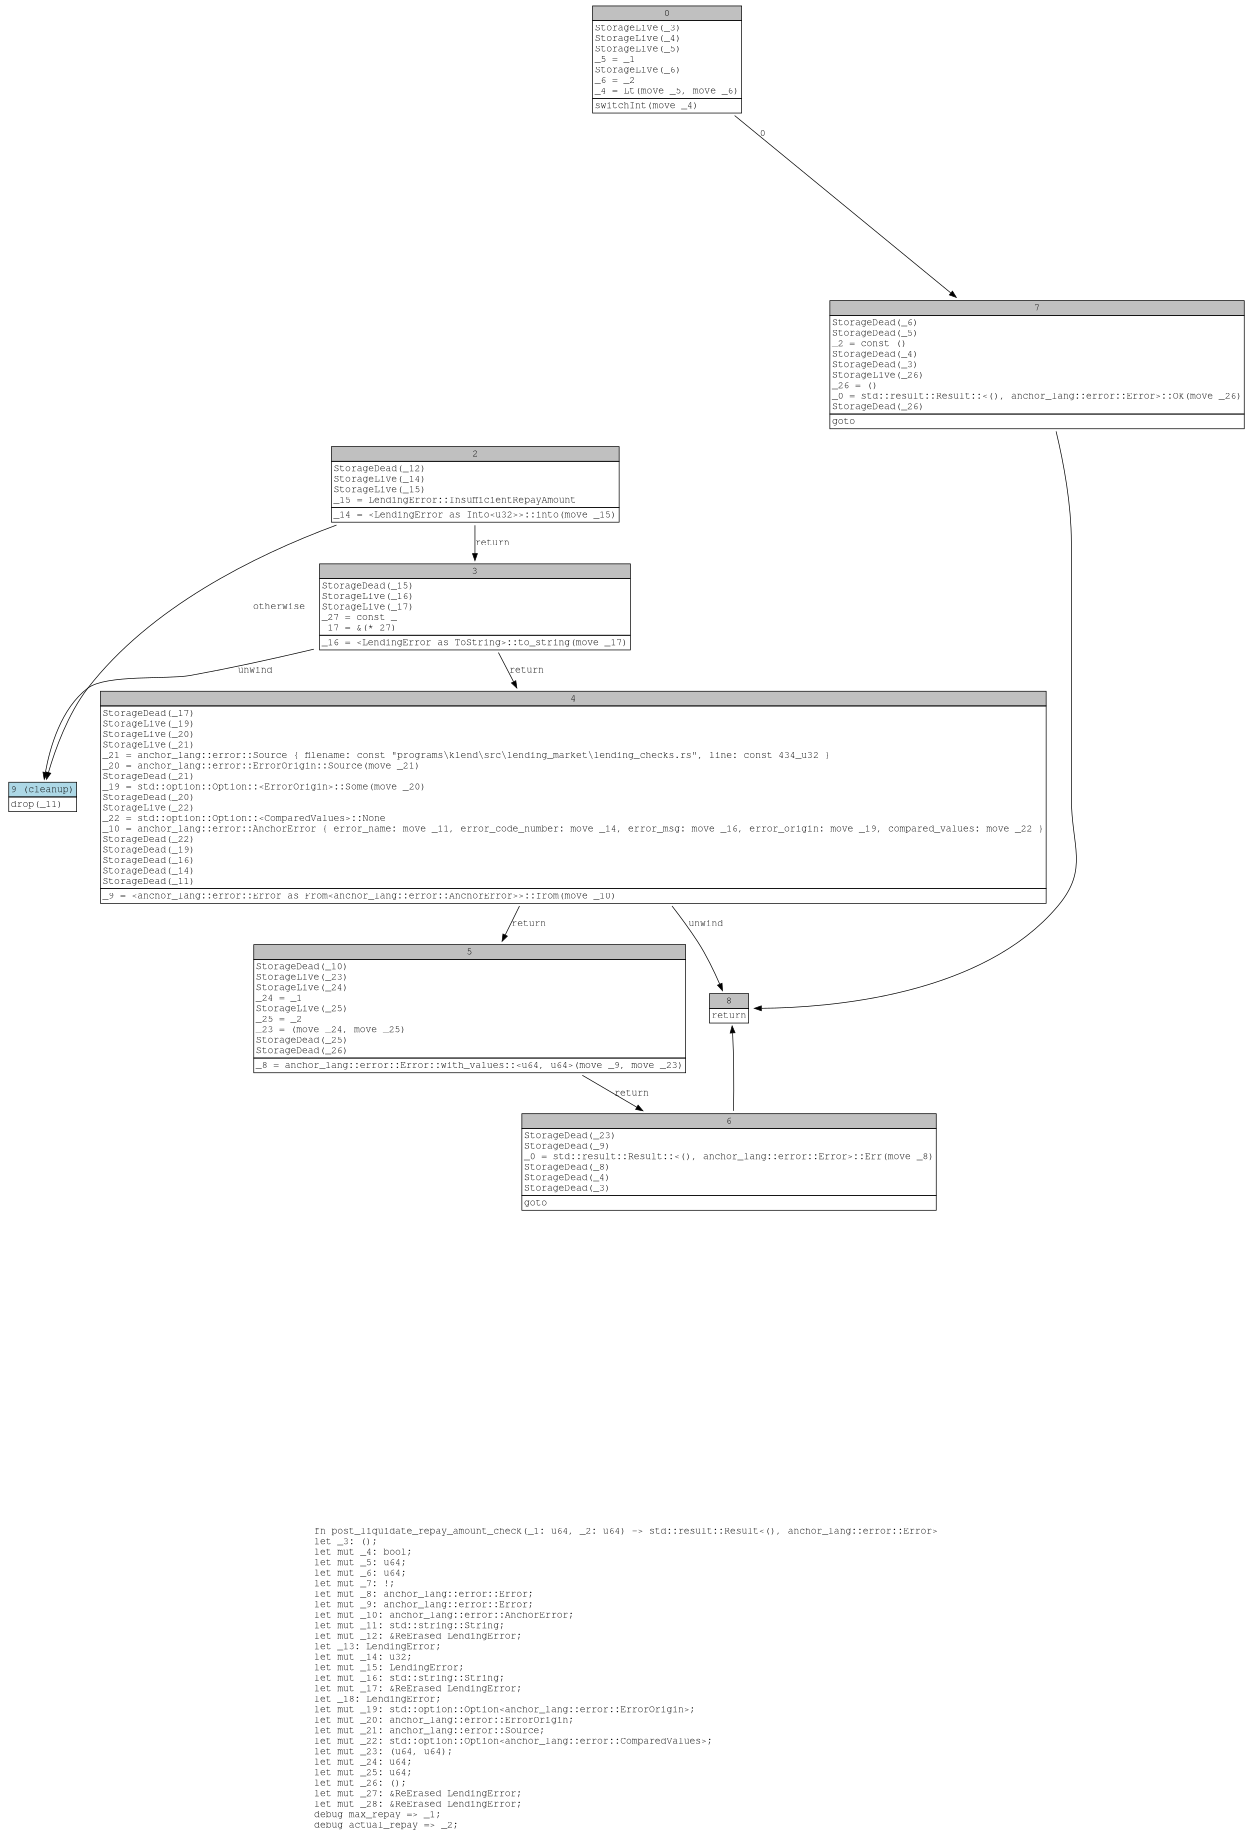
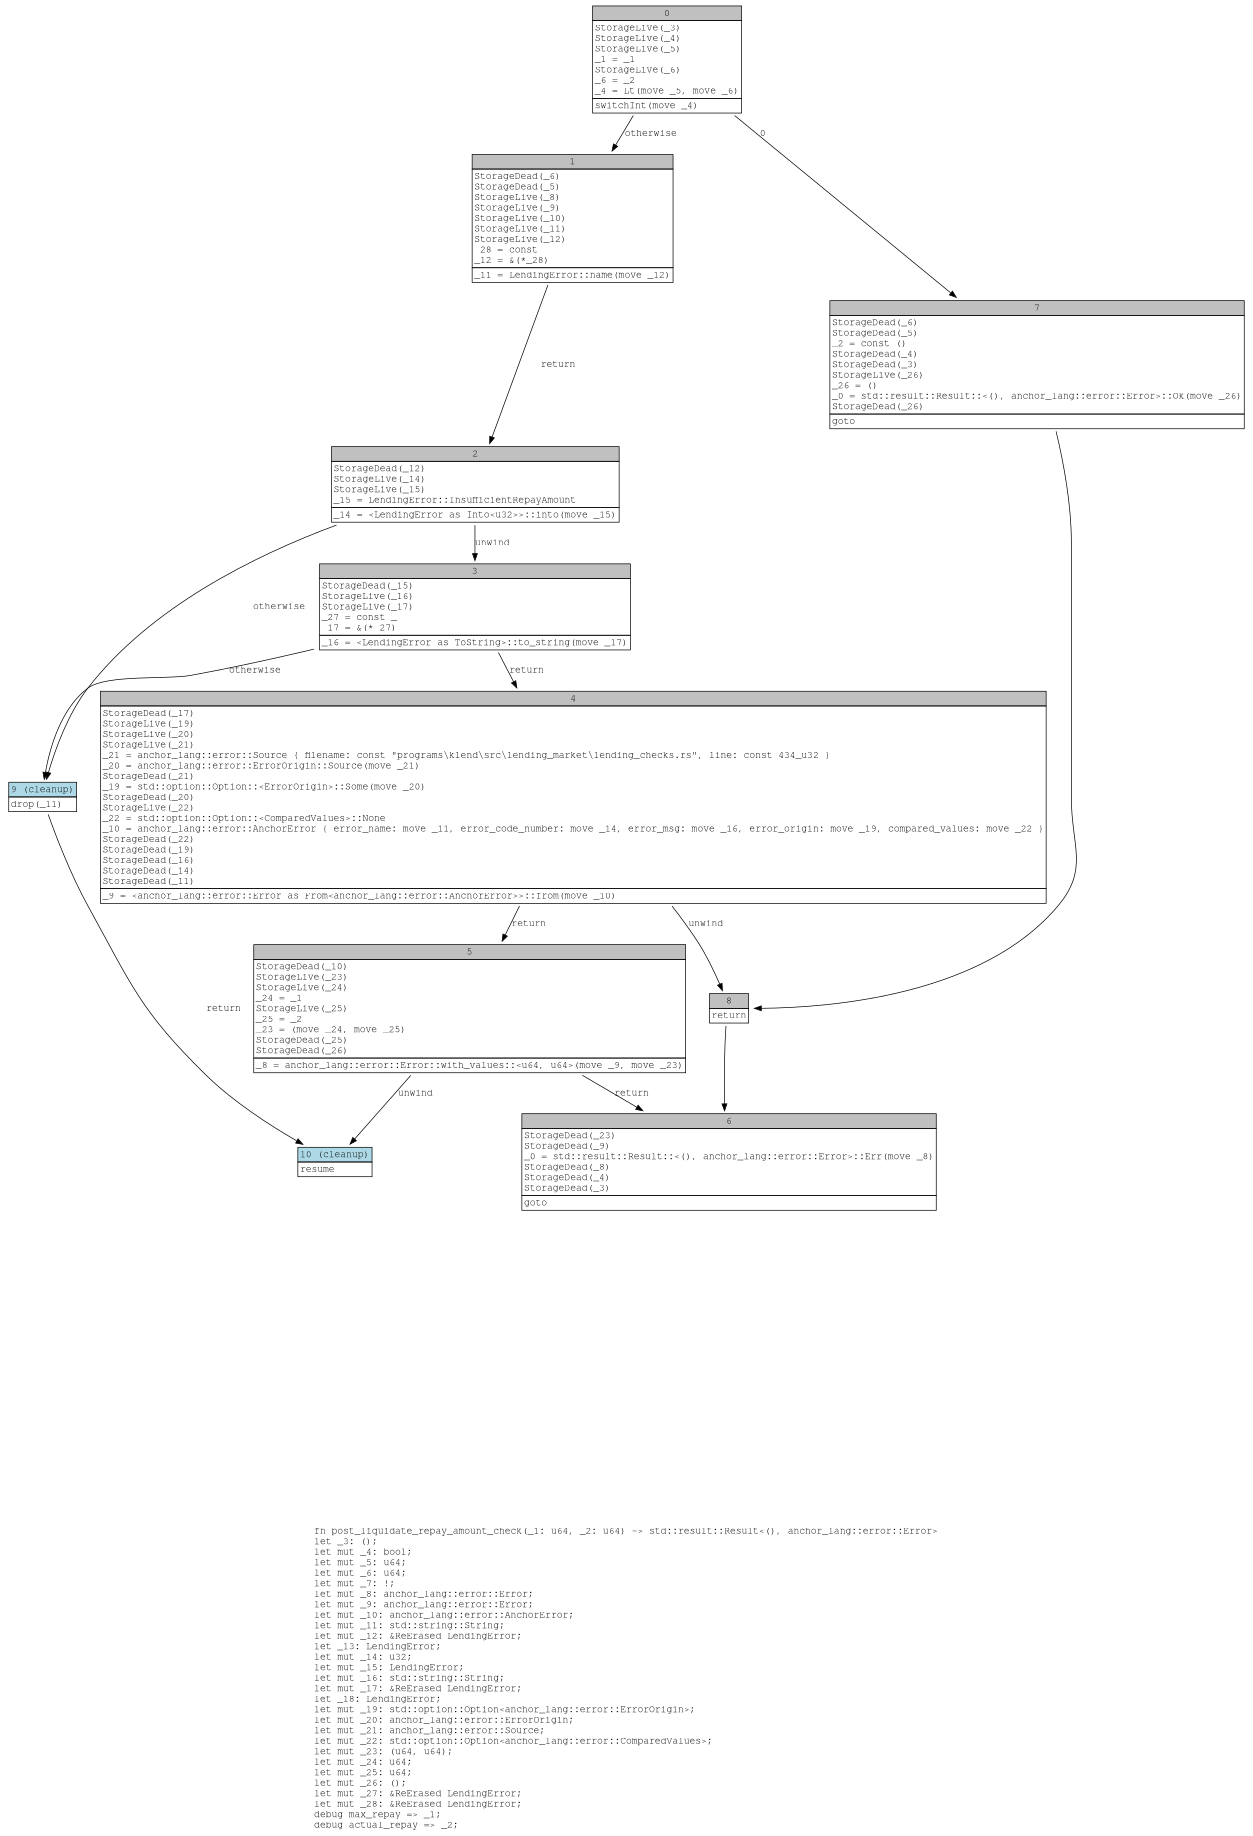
(615, 59) -> (615, 59)
none -> (572, 218)
(492, 543) -> (492, 543)
(255, 670) -> (255, 670)
(734, 1072) -> (724, 1065)
none -> (335, 1162)
